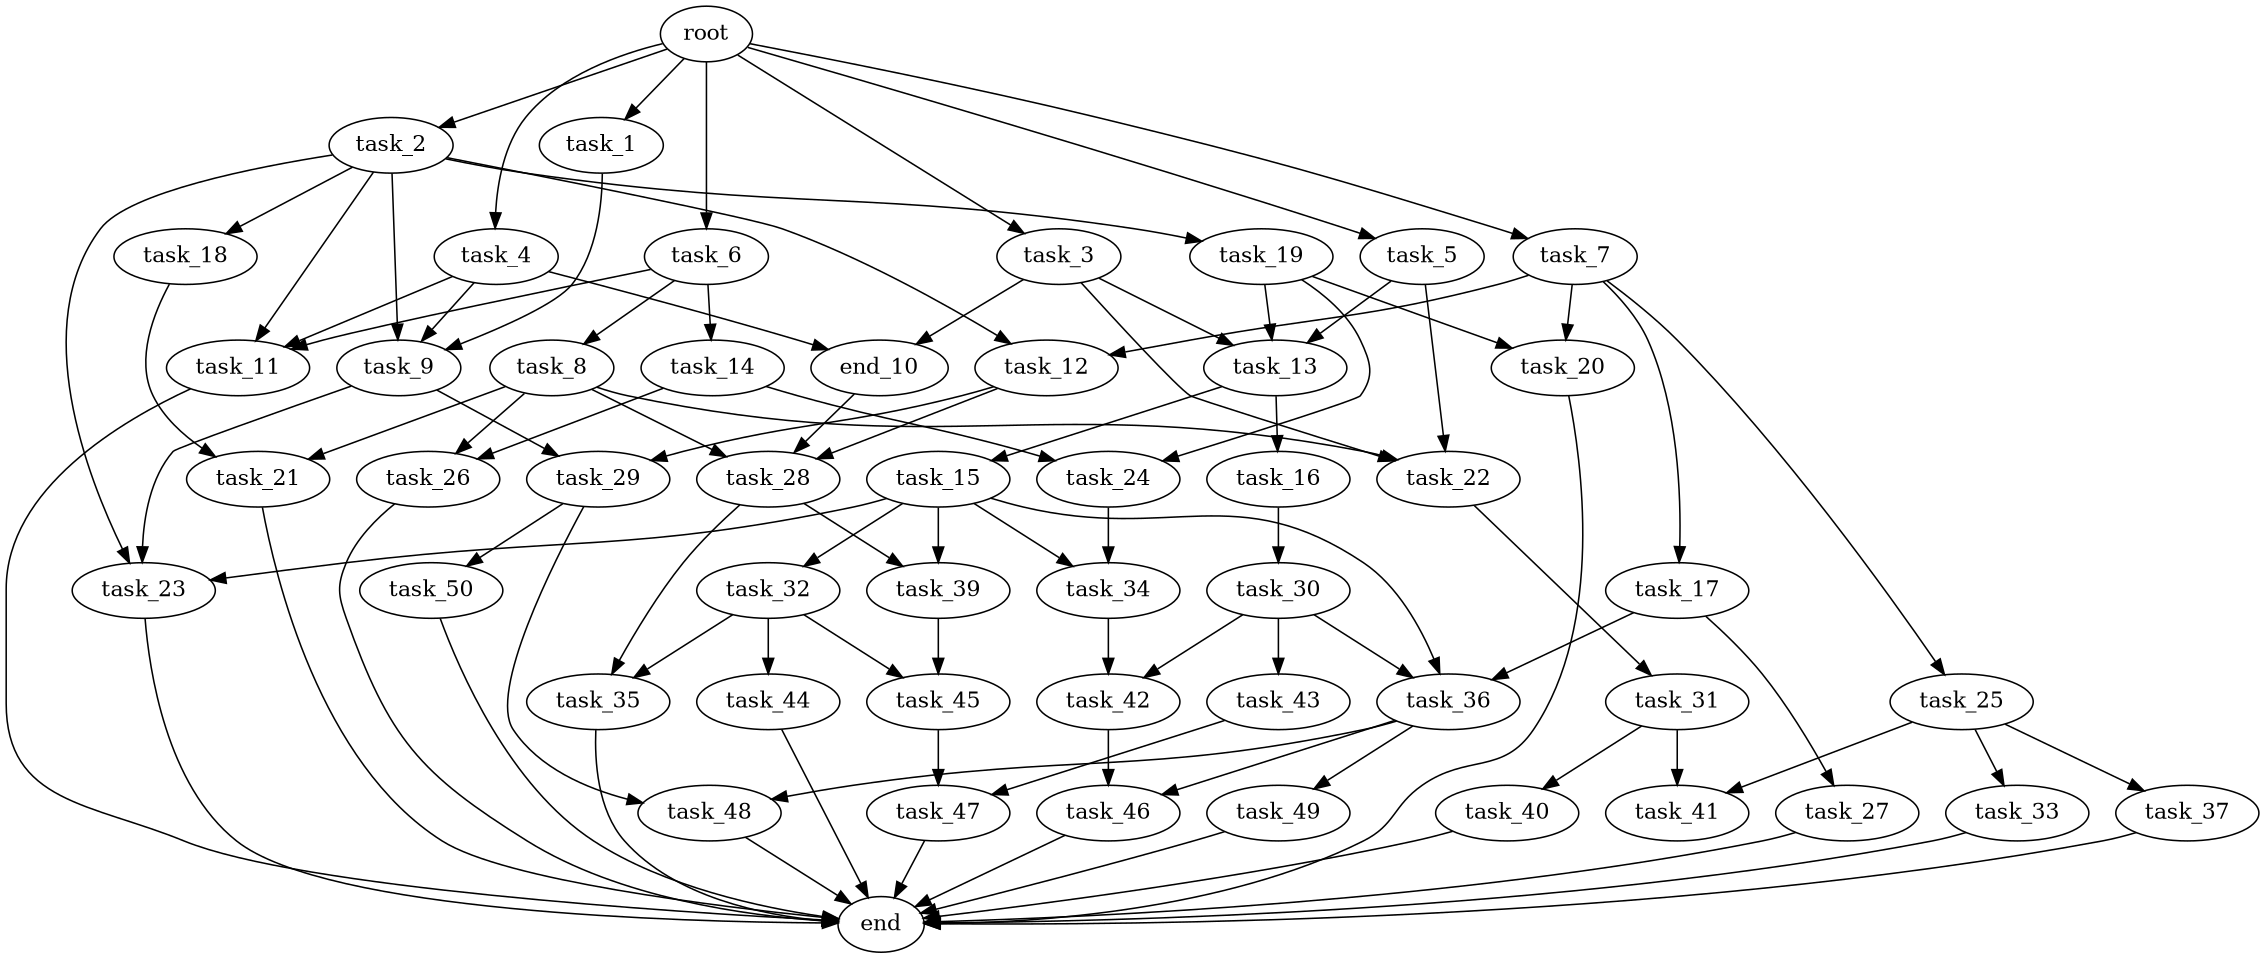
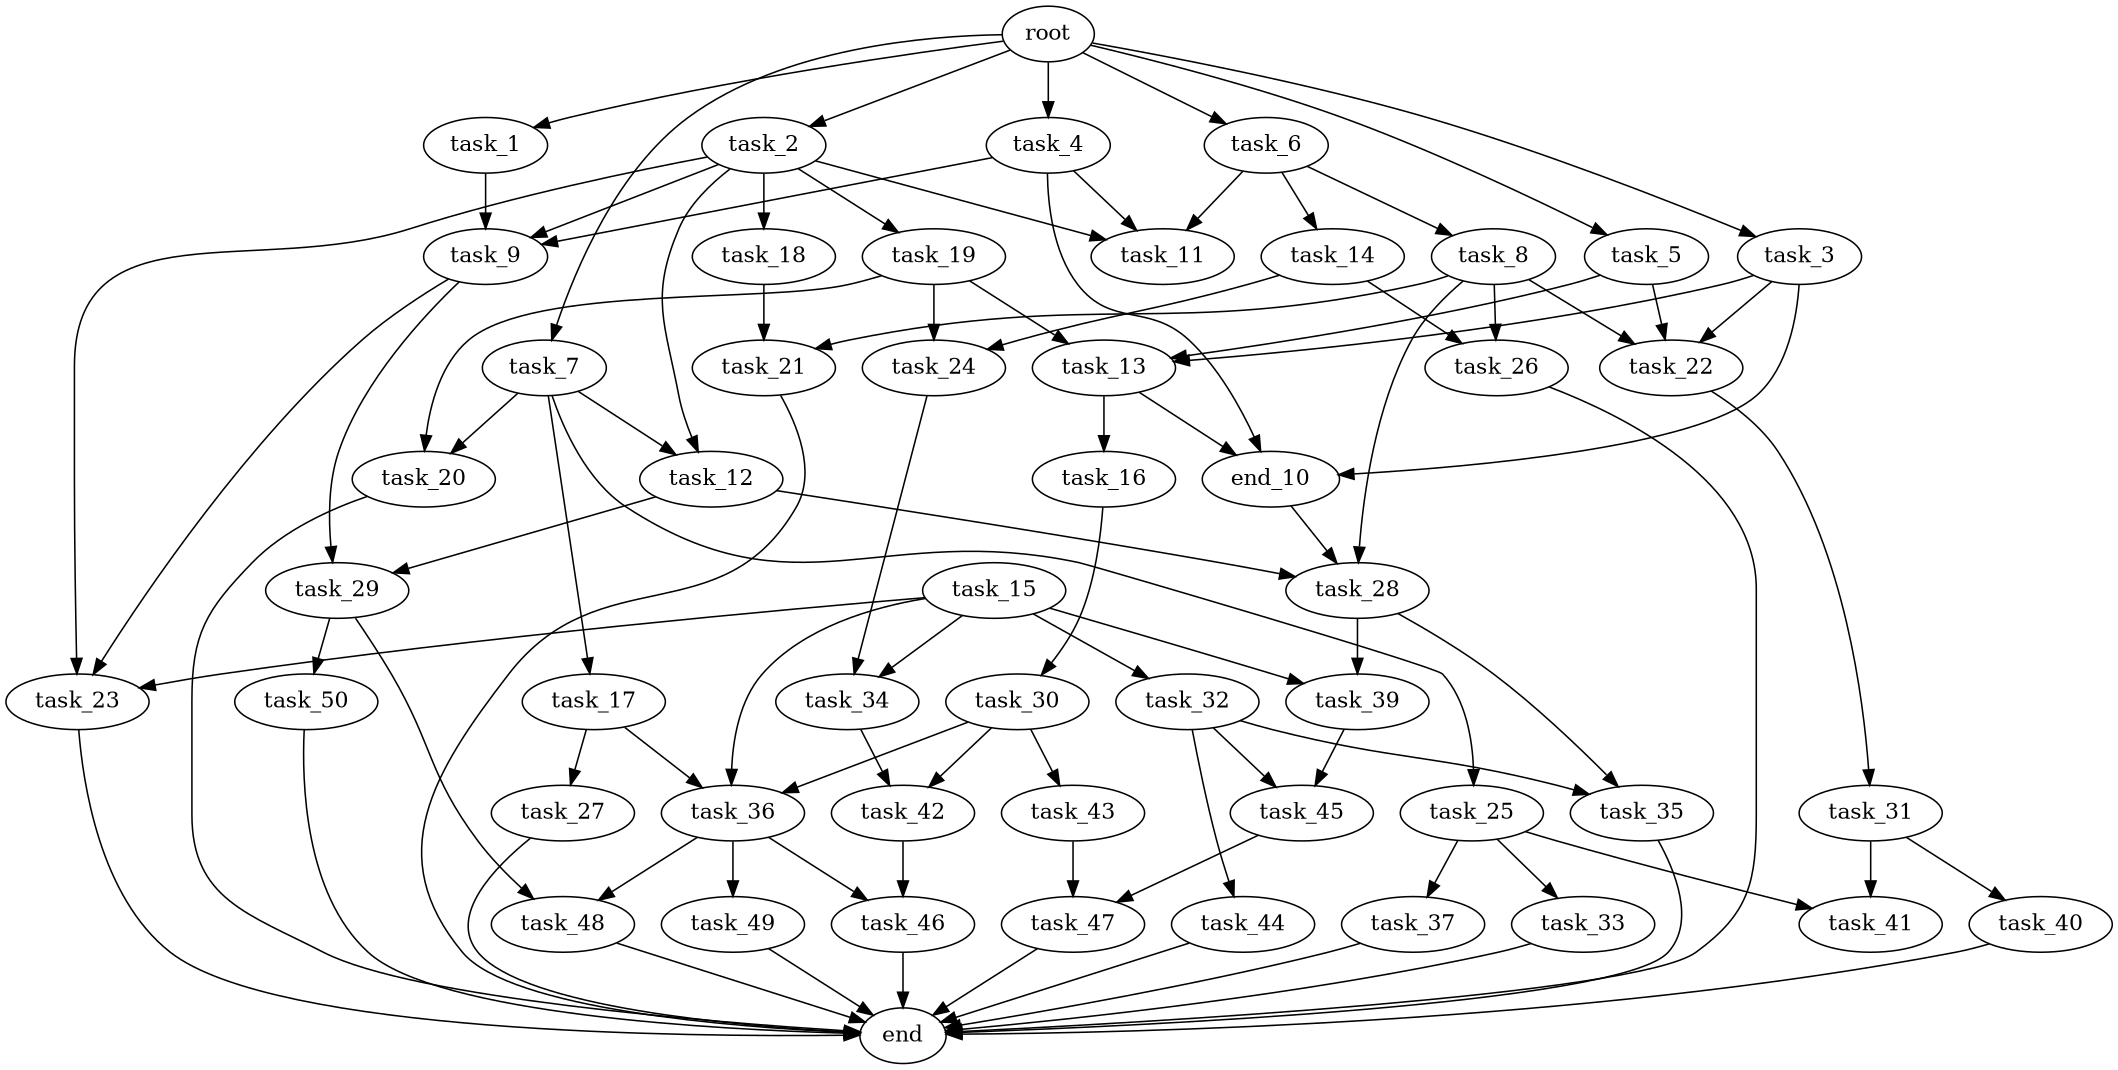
(1130, 416) -> (1181, 419)
(183, 841) -> none
